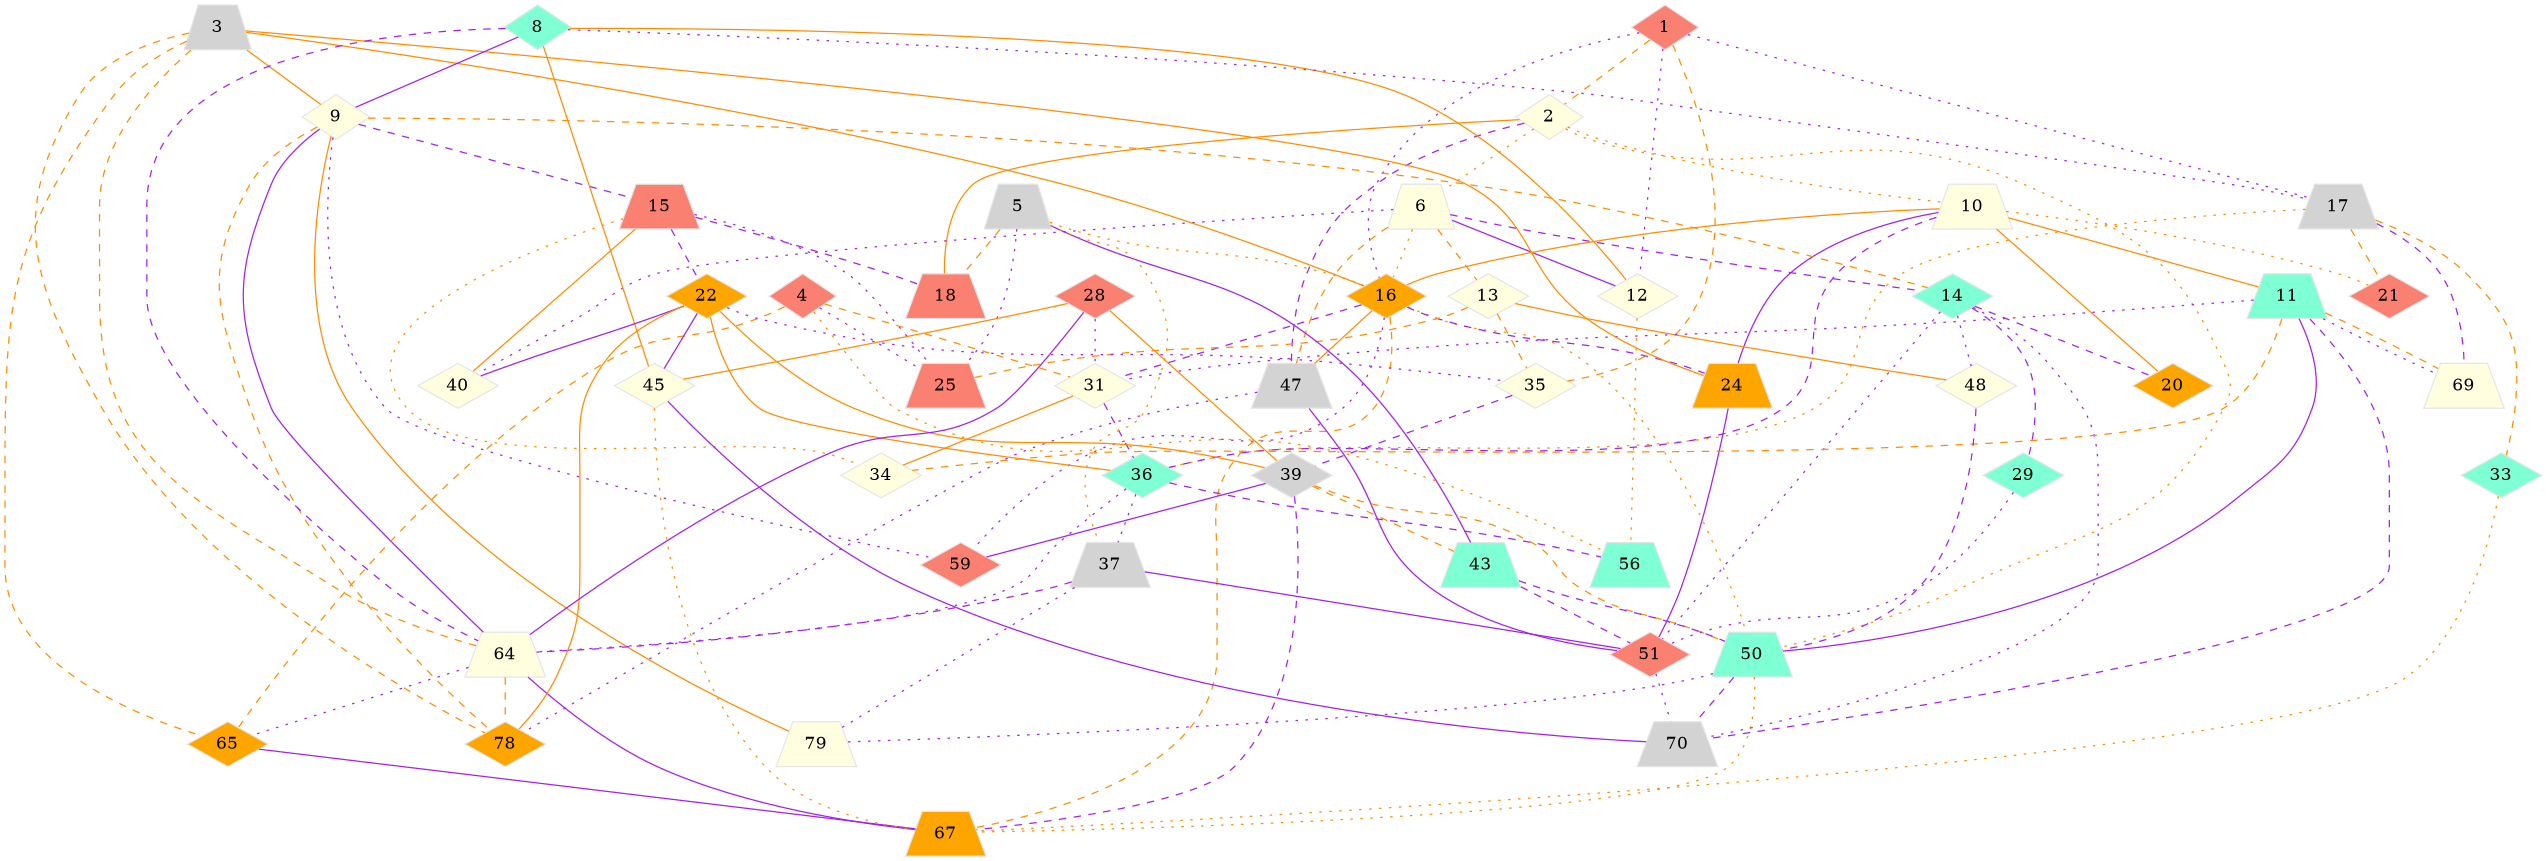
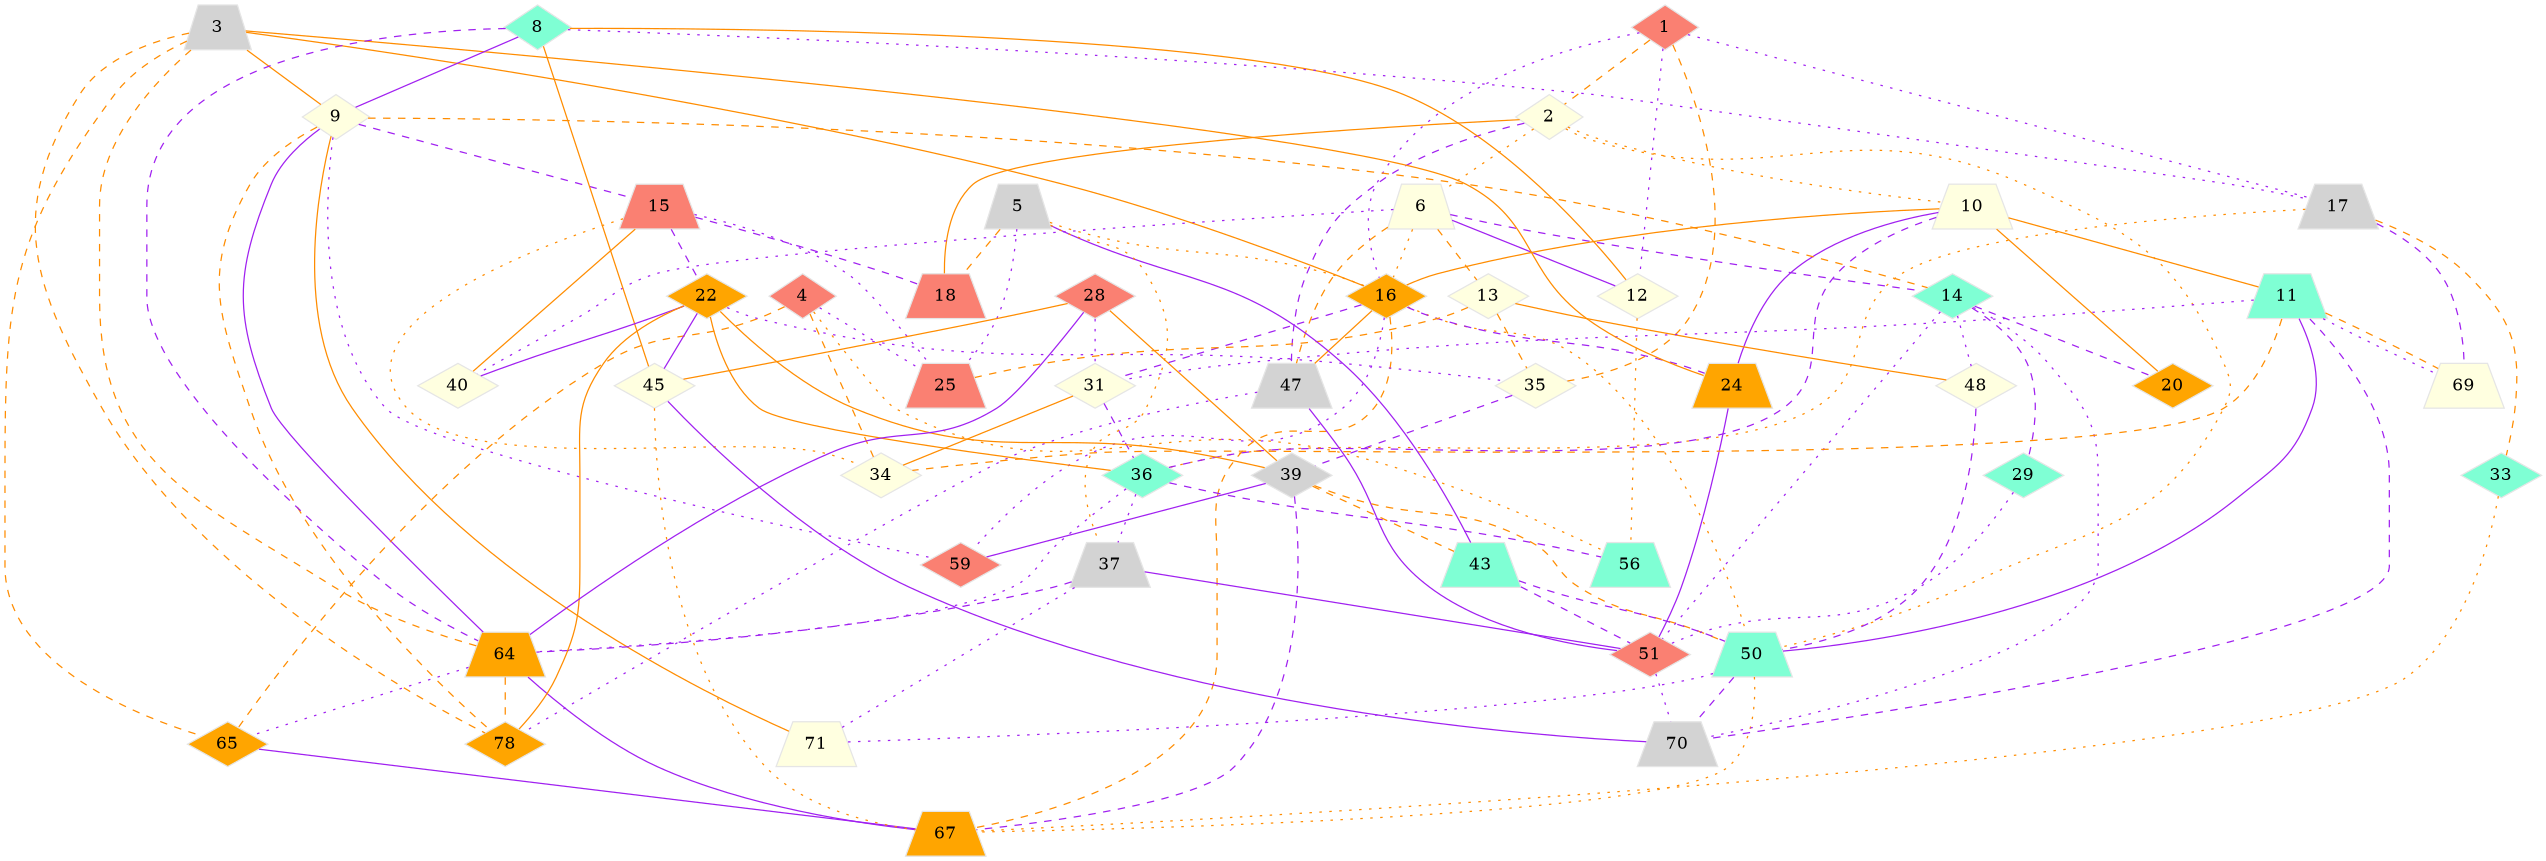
(2389, 296) -> none
(947, 341) -> (842, 385)
(505, 655) -> (505, 655)
(816, 744) -> (816, 744)
